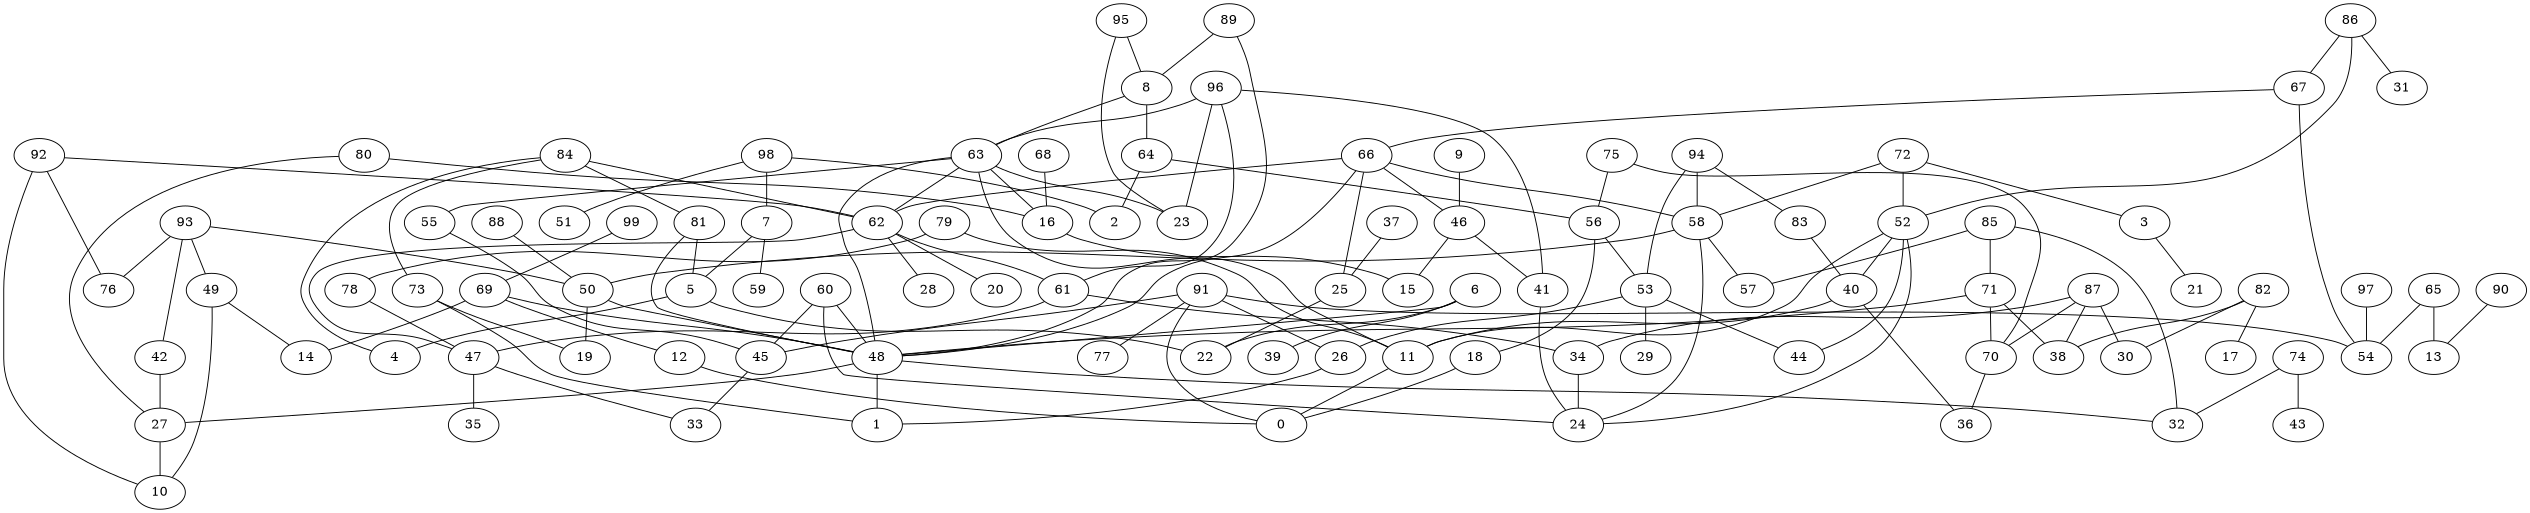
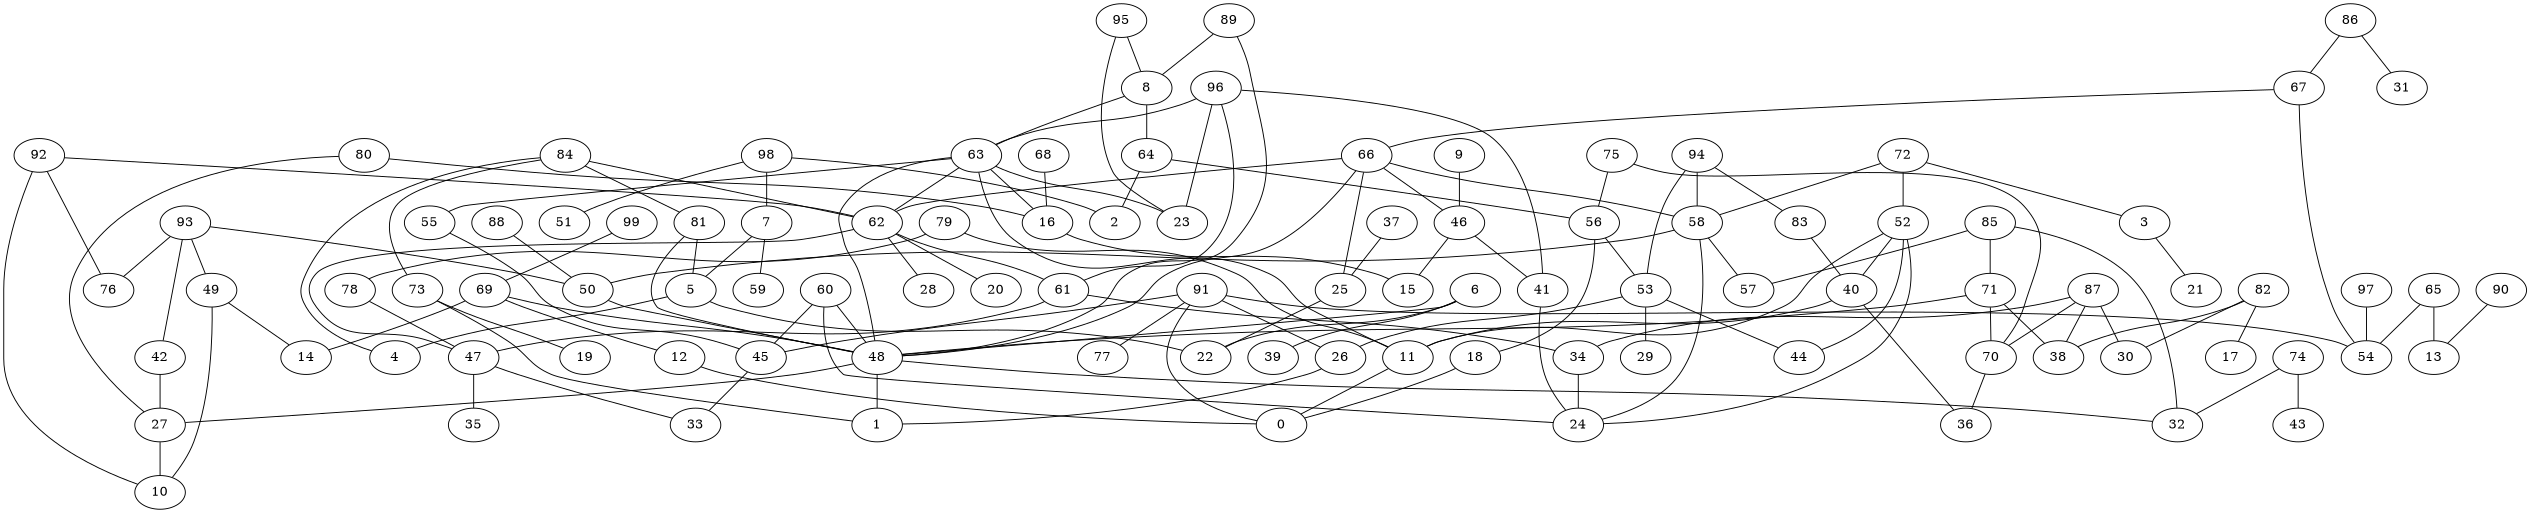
(2175, 183) -> none
(586, 324) -> none
